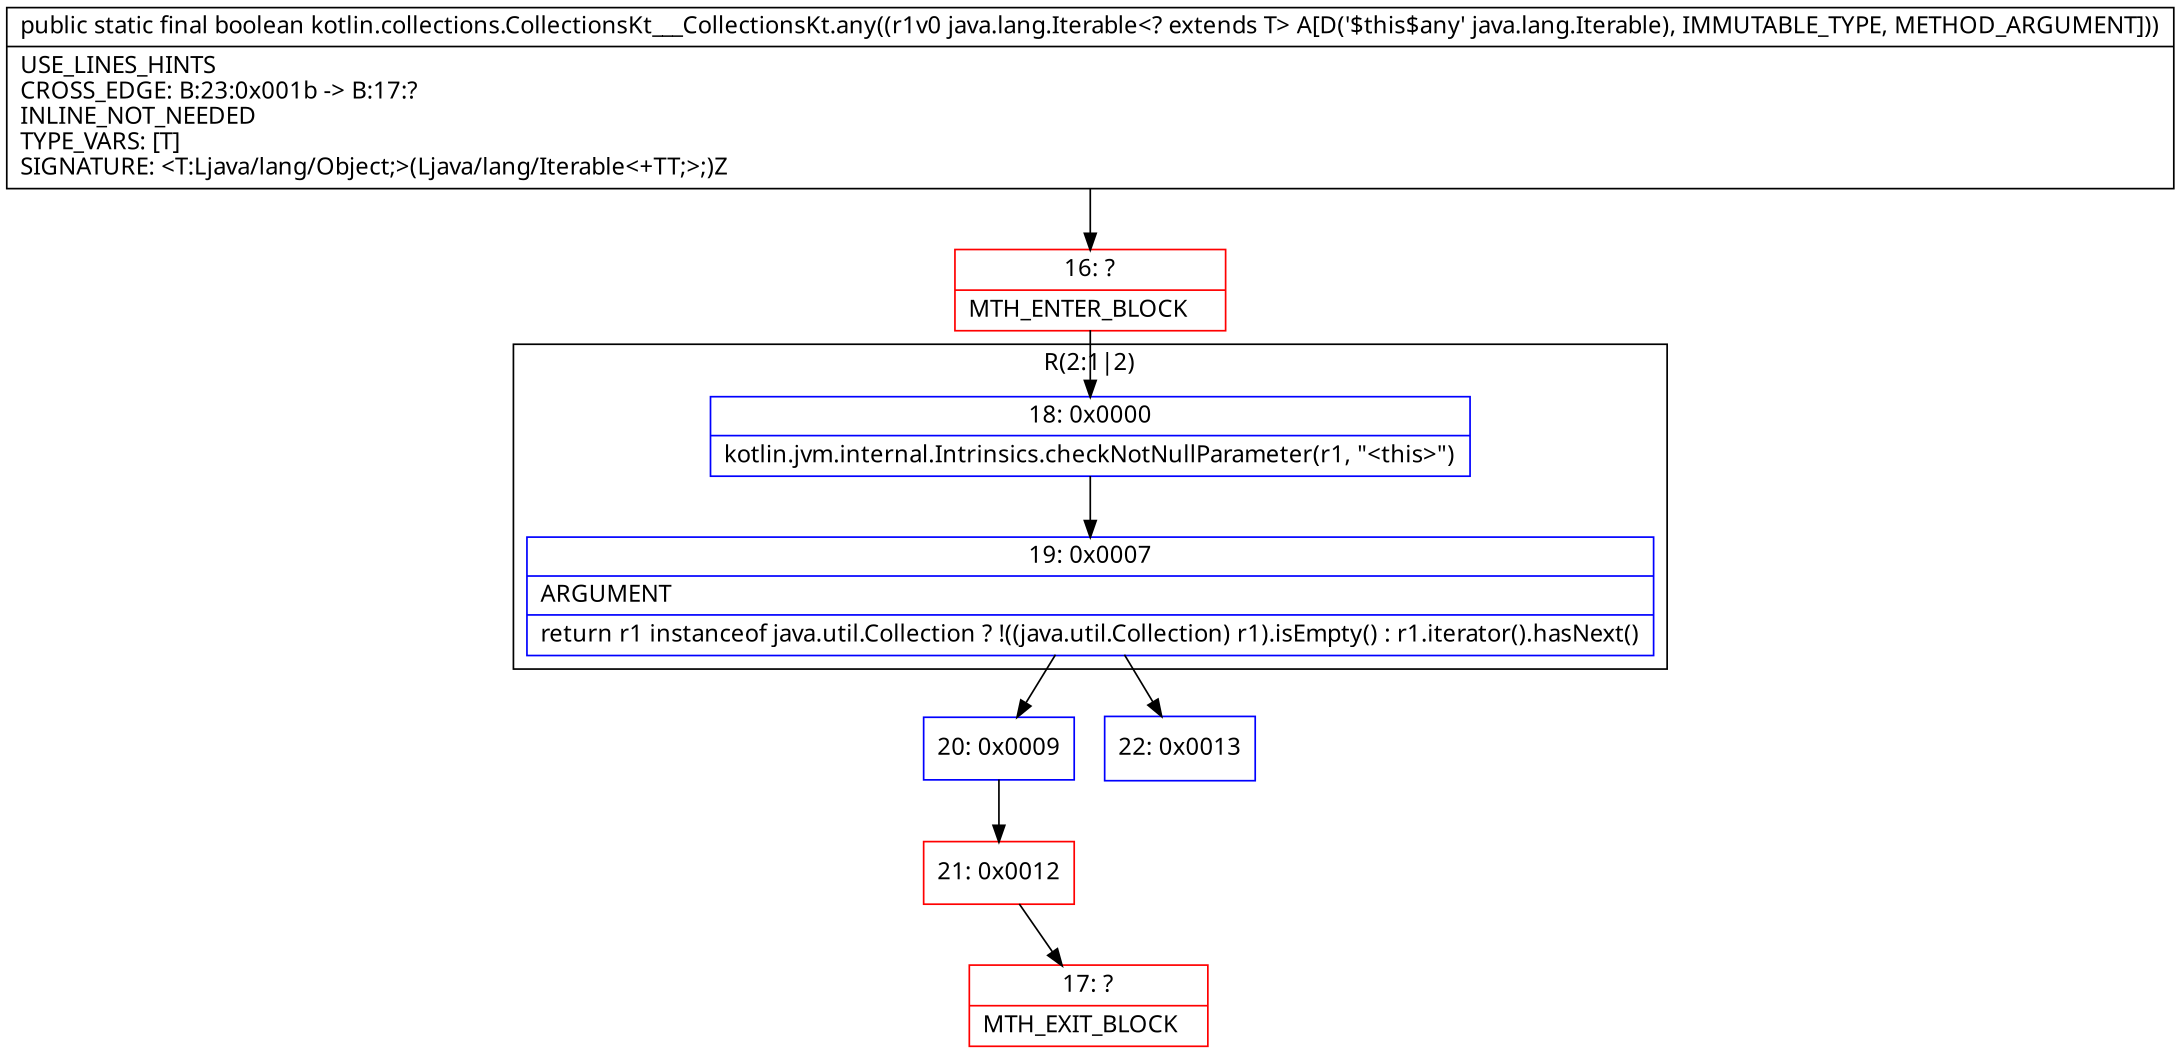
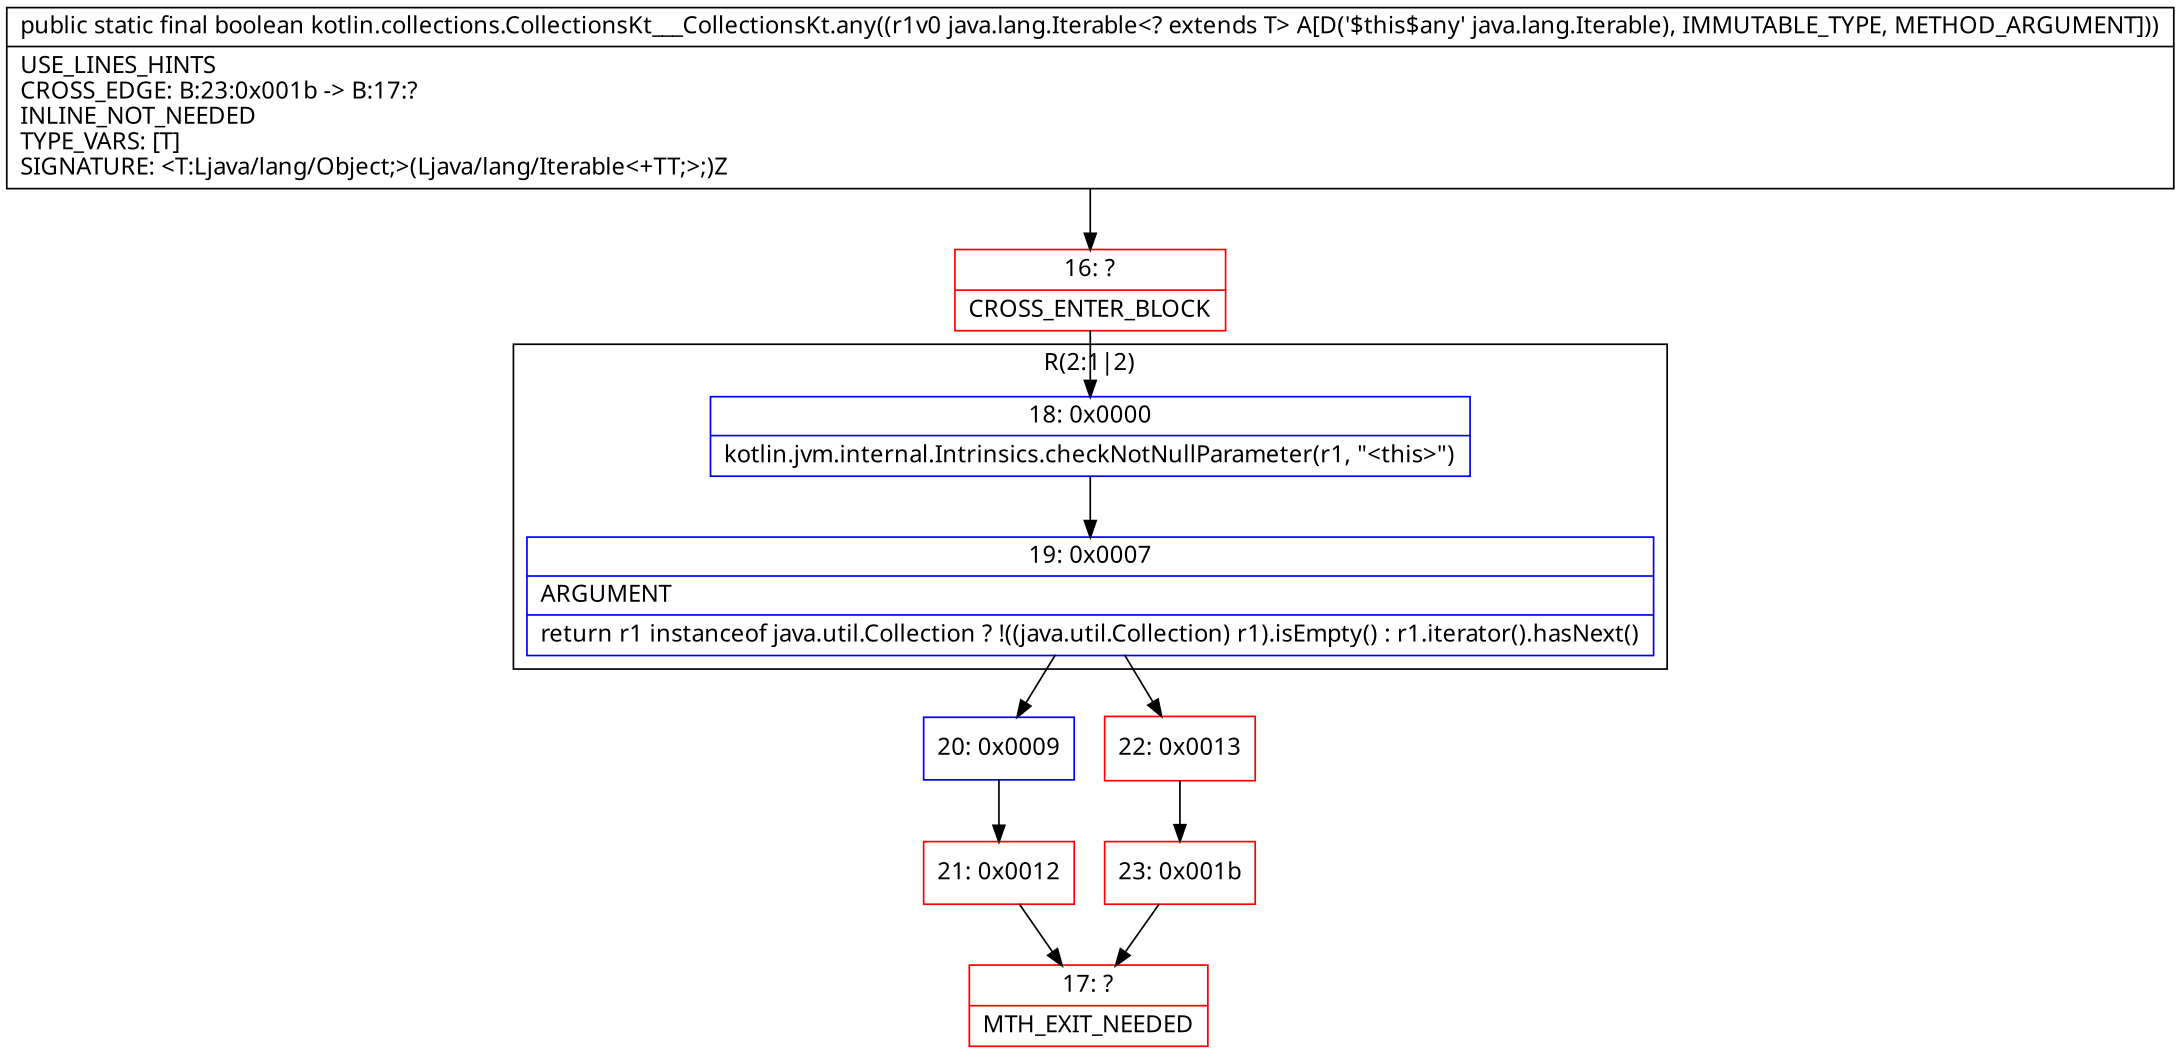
(1078, 310) -> (1090, 310)
(1180, 749) -> (1180, 749)
none -> (1180, 873)
(1081, 1025) -> (1089, 1025)
